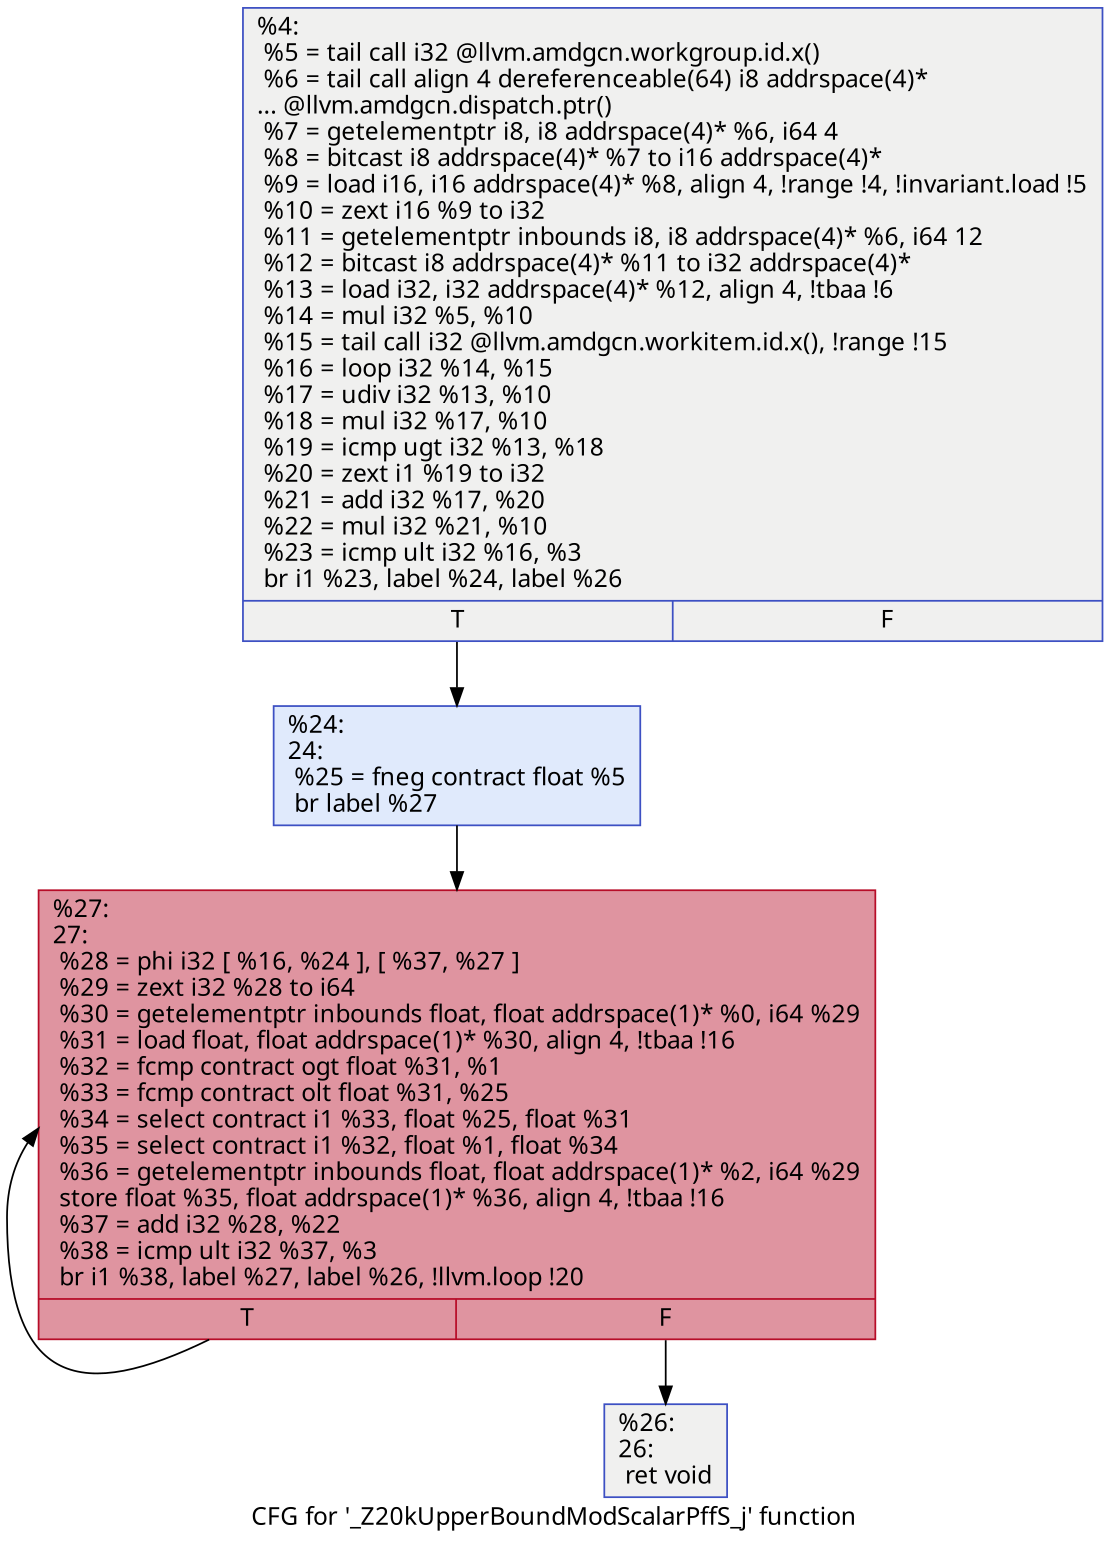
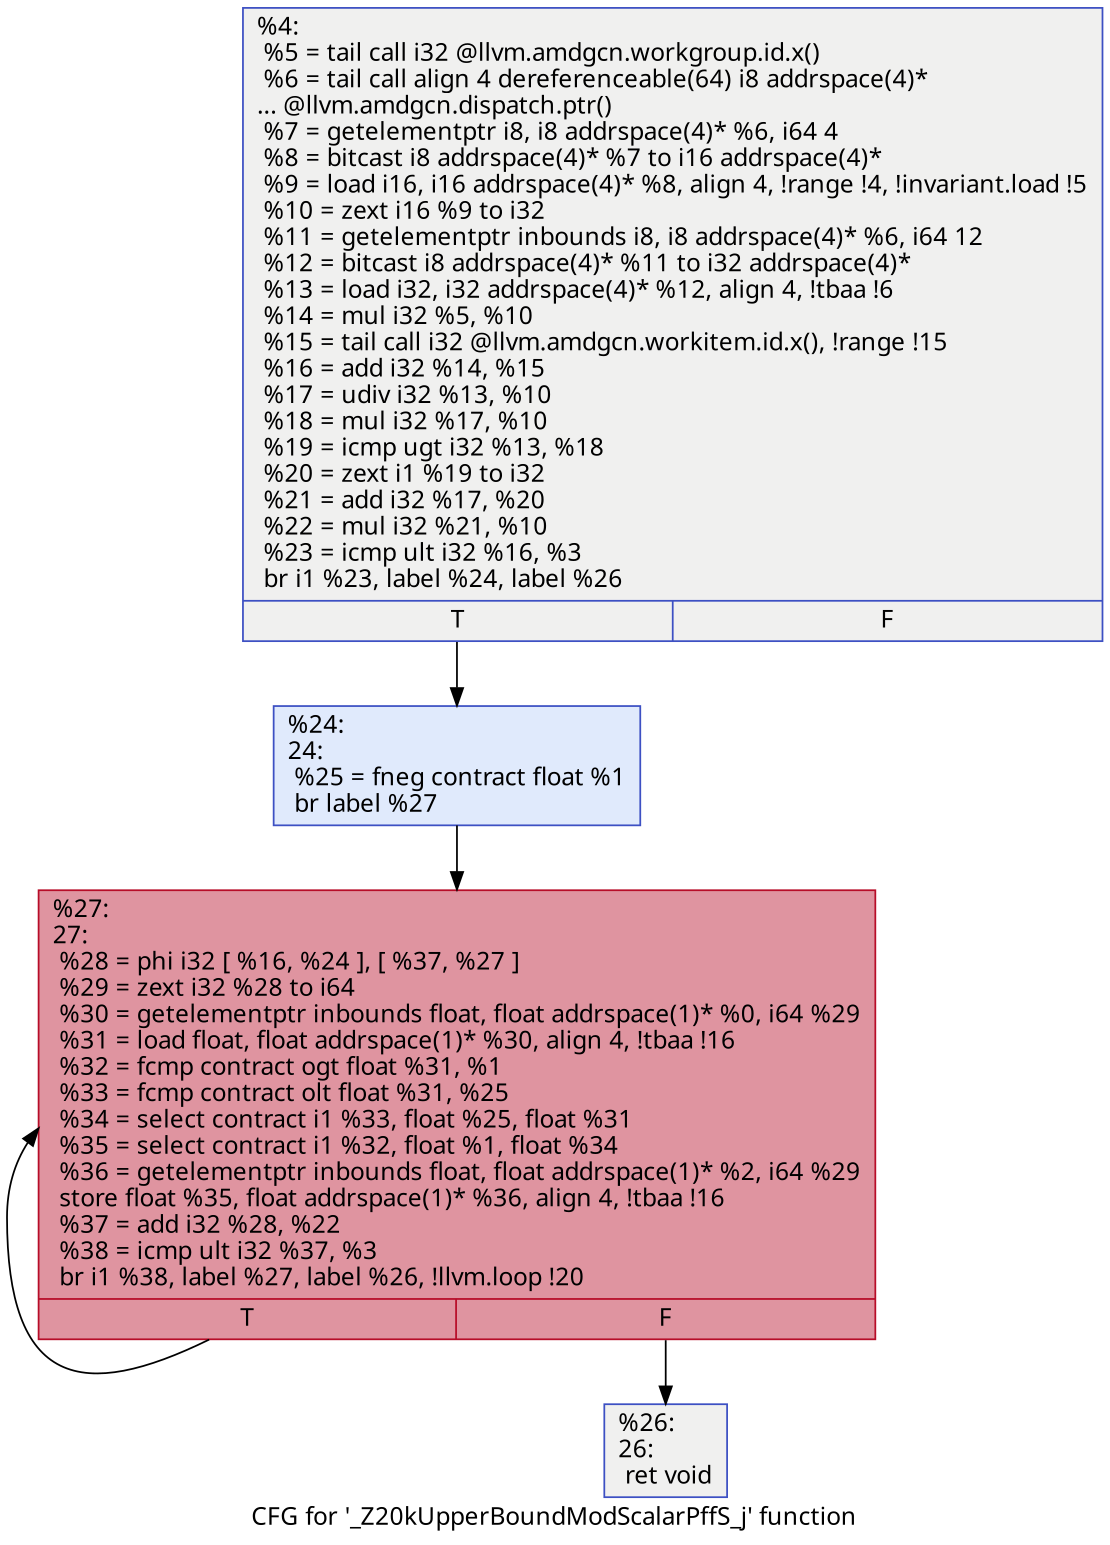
(405, 369) -> (402, 369)
(457, 778) -> (457, 778)
